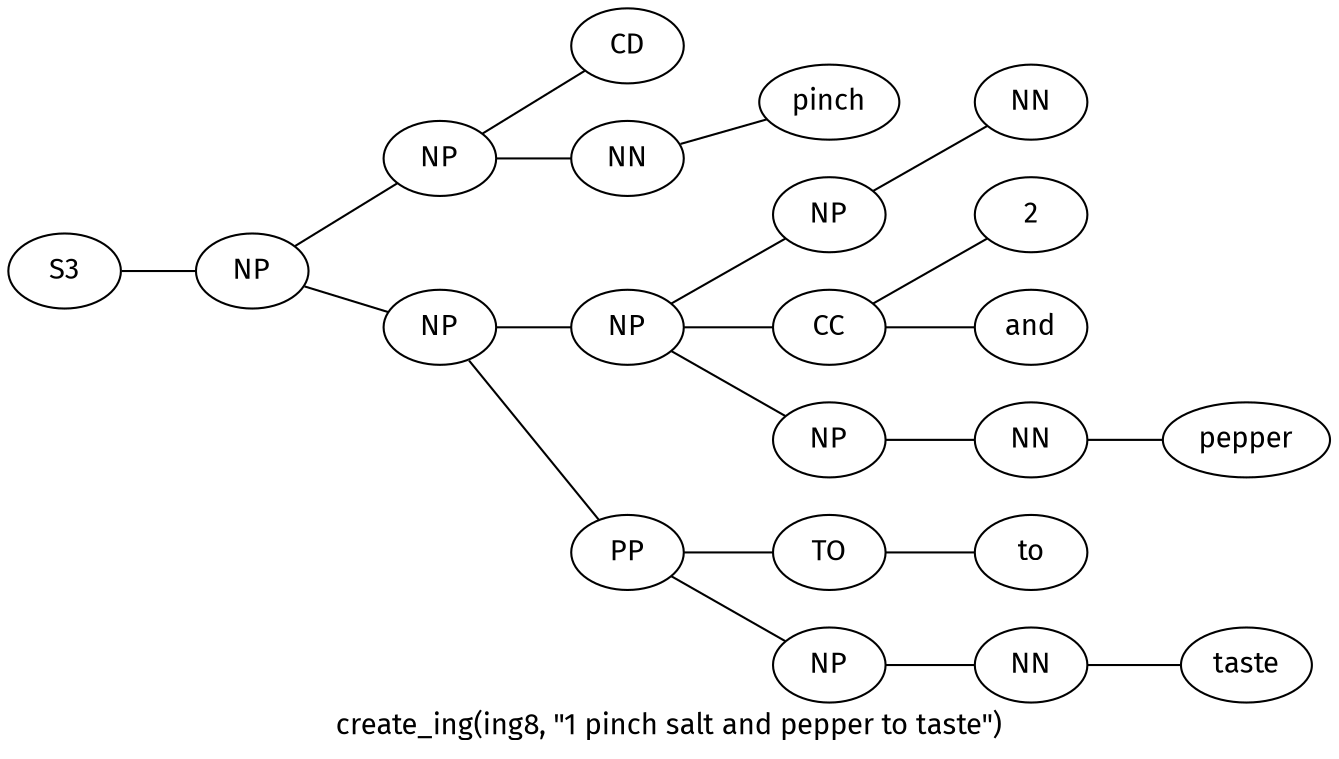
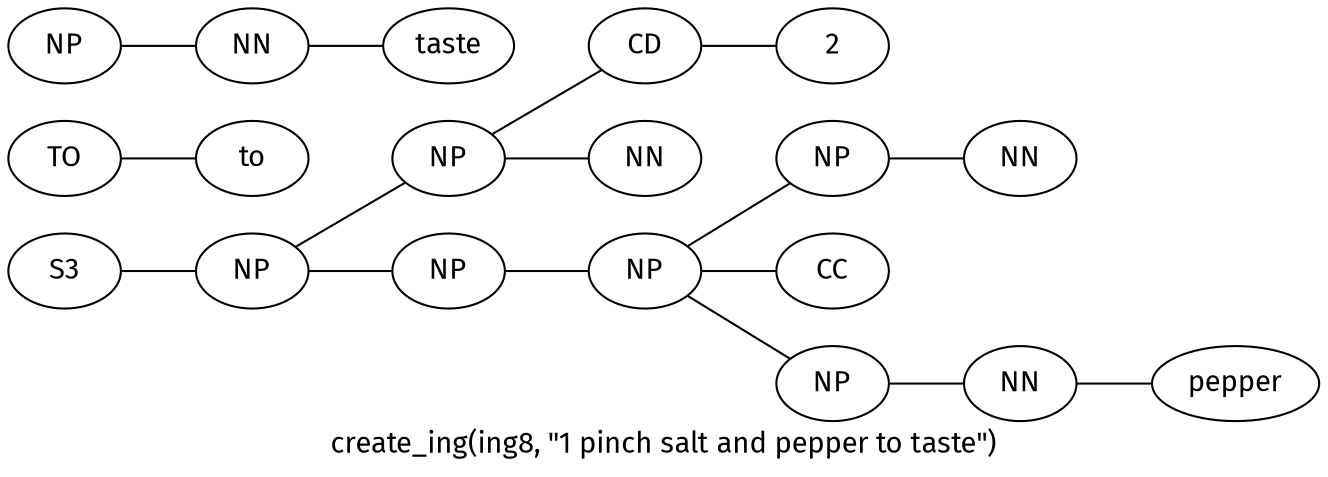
(829, 102) -> none
(930, 271) -> (739, 46)
(1031, 327) -> none
(628, 552) -> none
